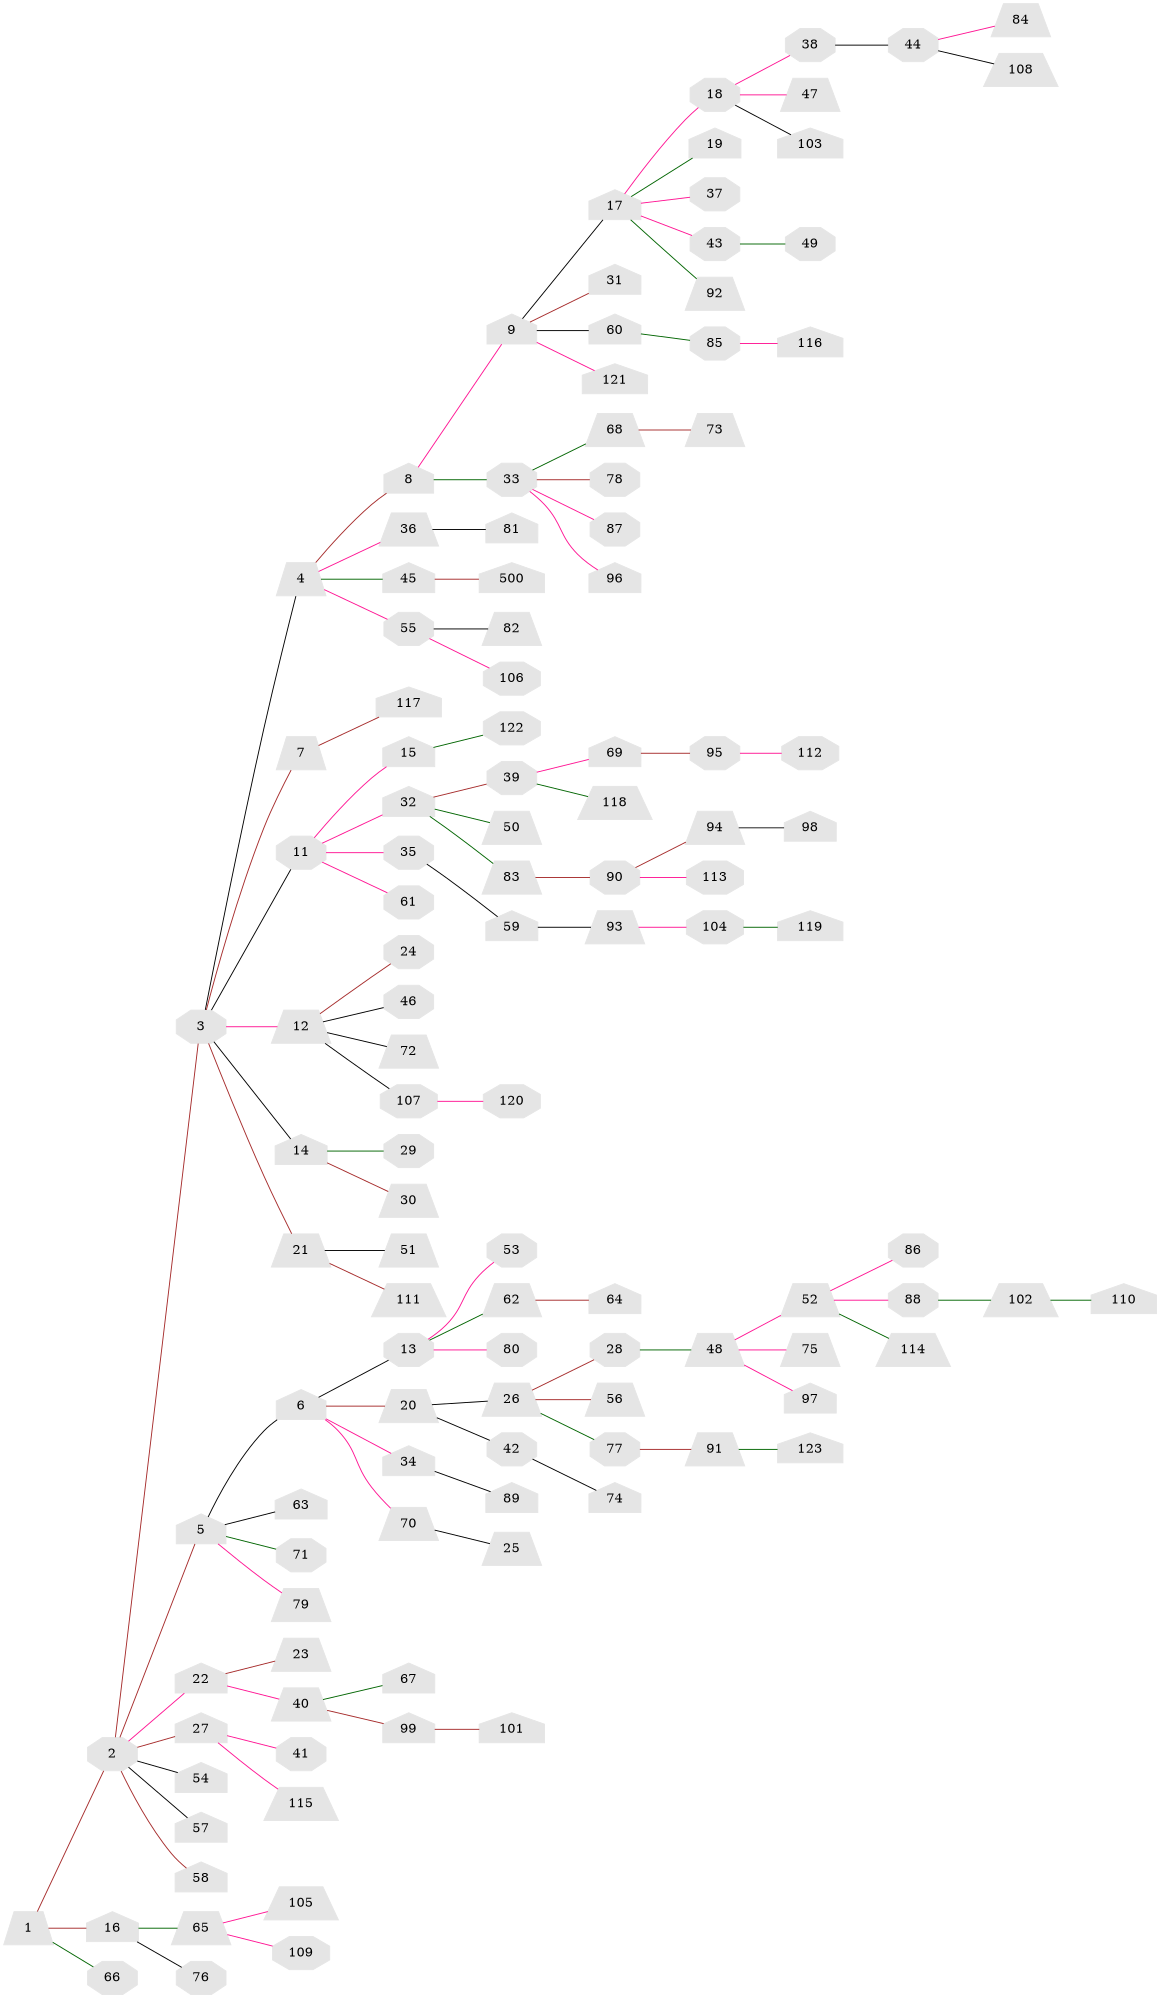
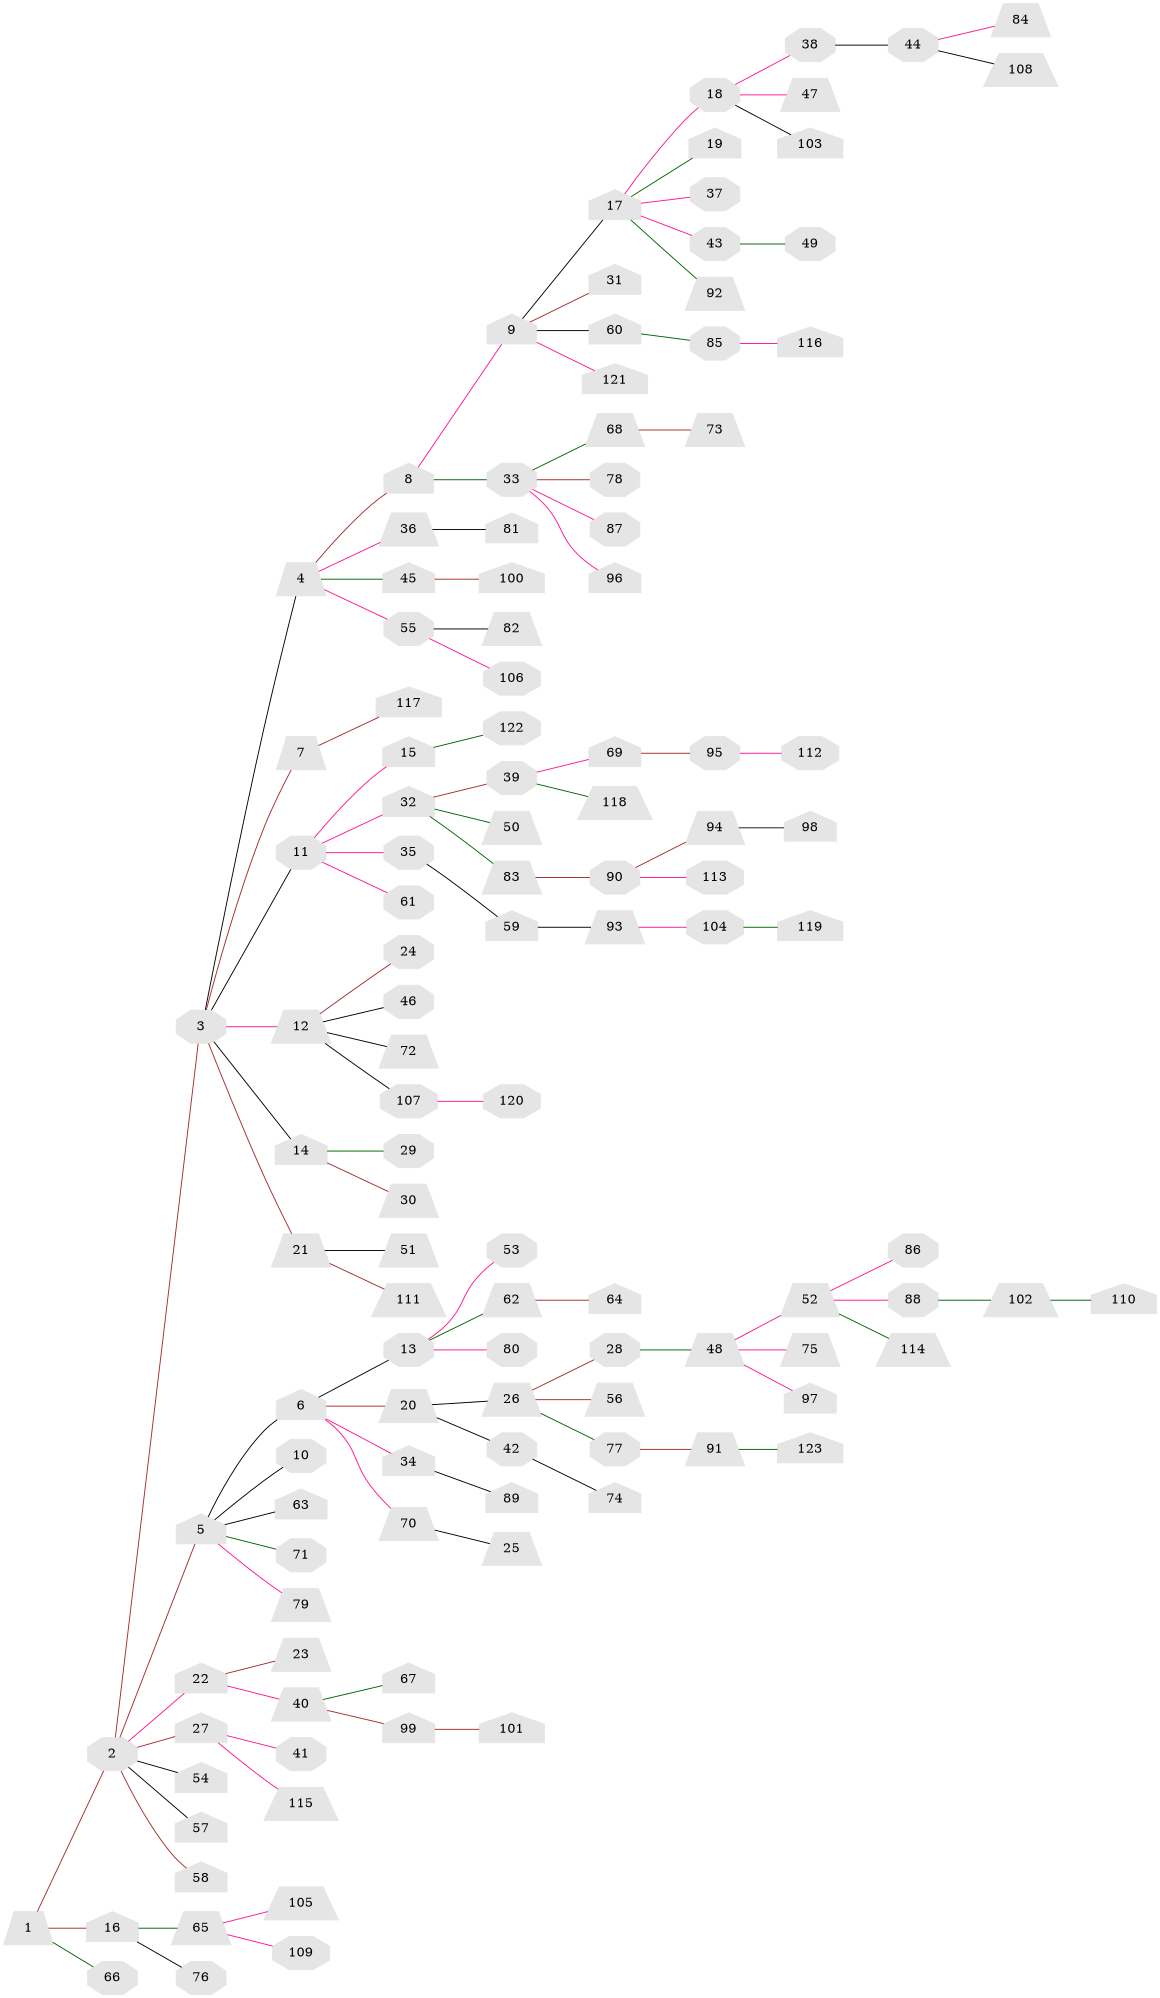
(512, 579) -> (512, 579)
none -> (301, 1456)
